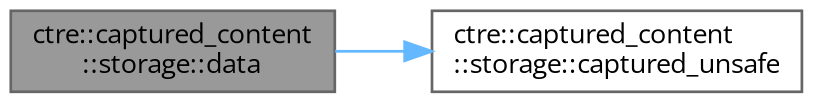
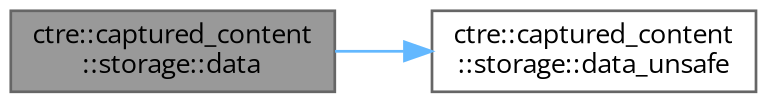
(617, 51) -> (594, 51)
